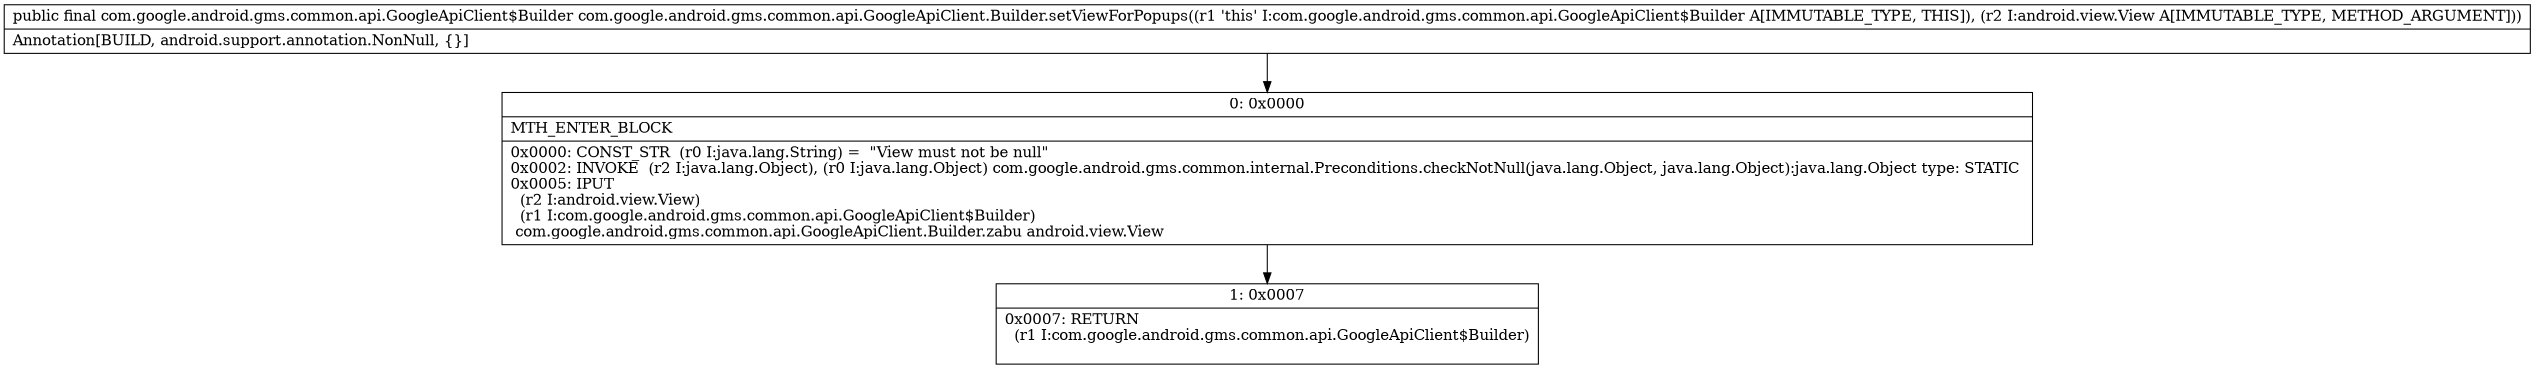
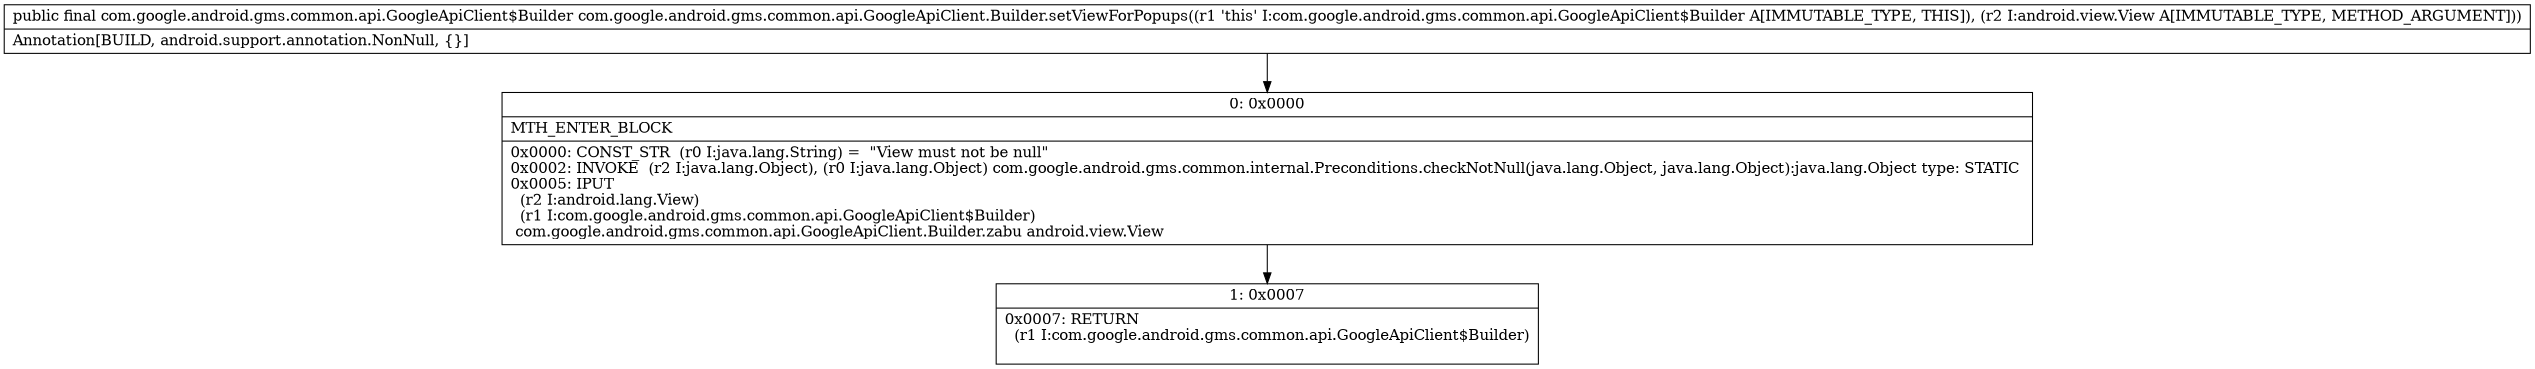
(606, 200) -> (605, 200)
